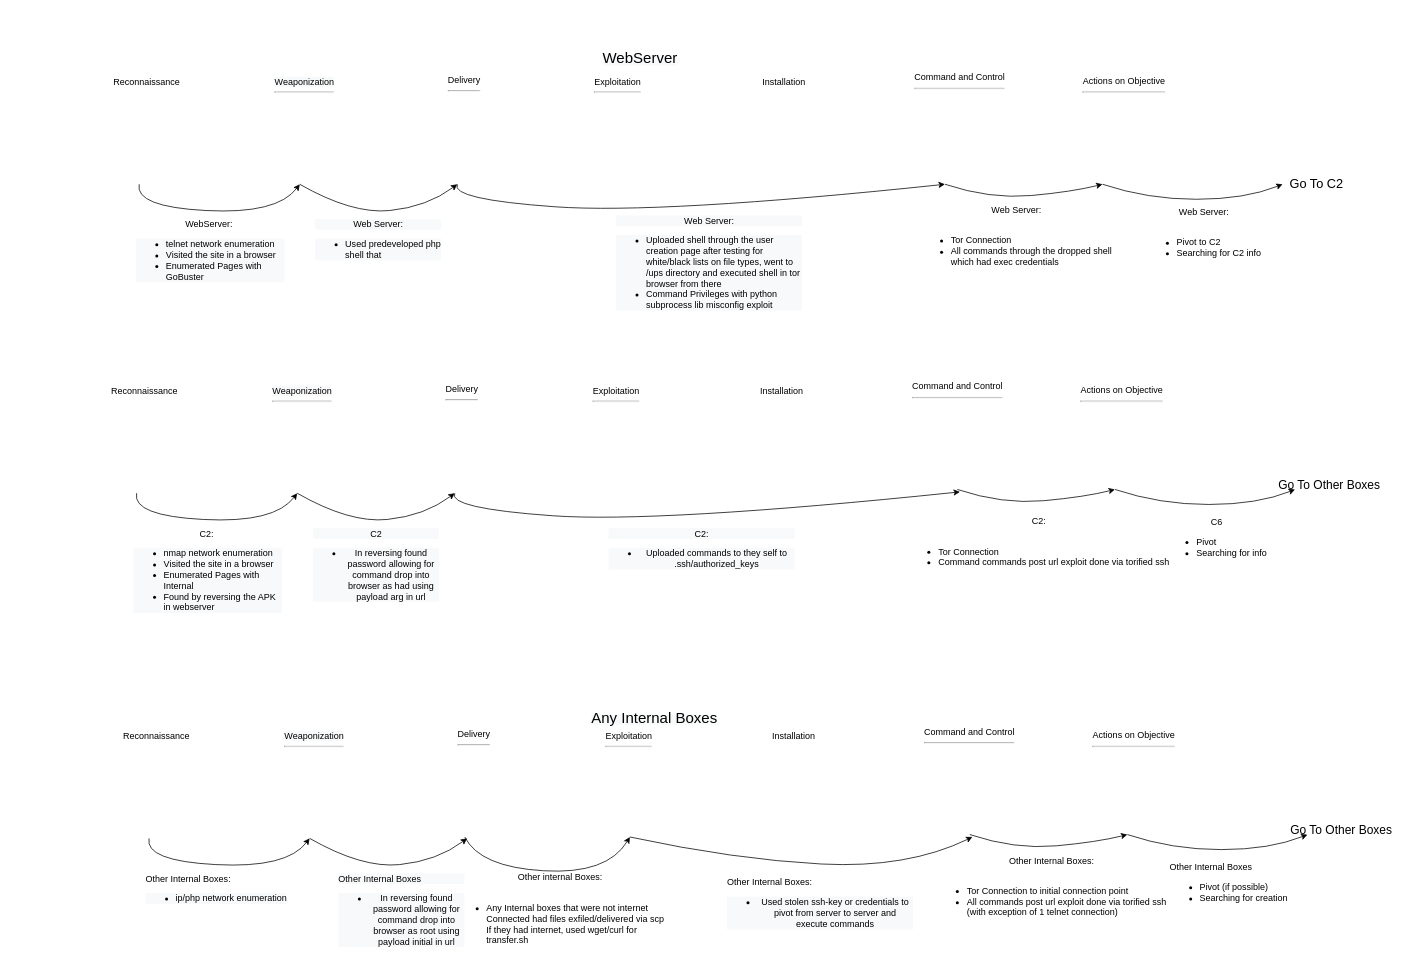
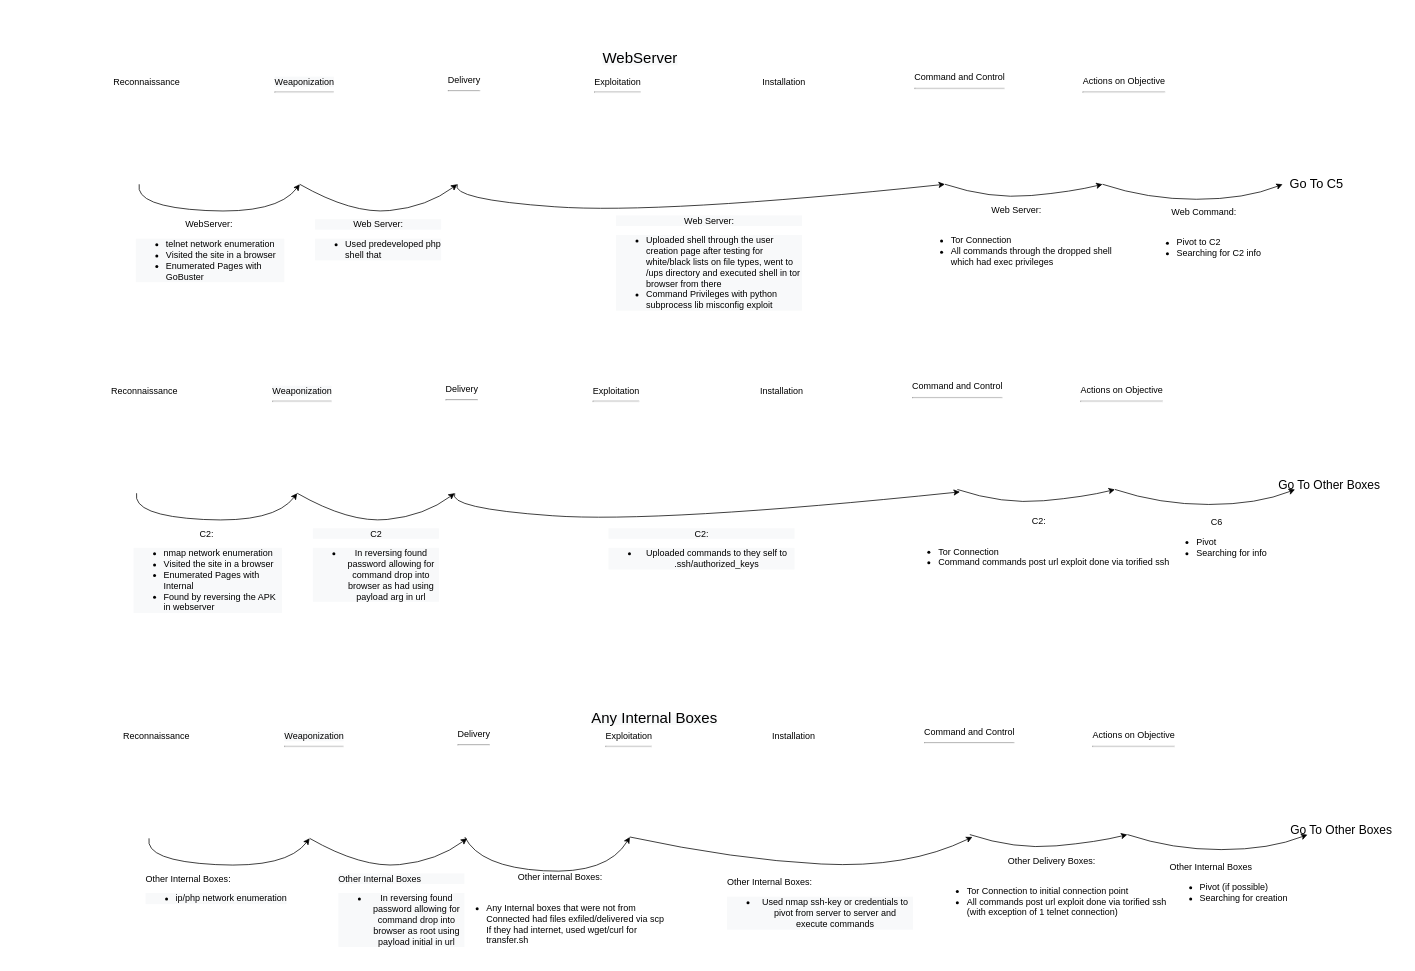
(1316, 184) -> (1316, 184)
(1204, 237) -> (1204, 237)
(1016, 240) -> (1016, 240)
(1052, 891) -> (1052, 891)
(820, 899) -> (820, 899)
(560, 913) -> (560, 913)
